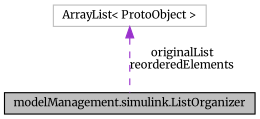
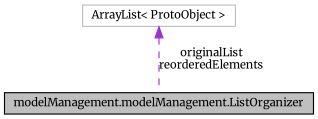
(130, 103) -> (159, 103)
